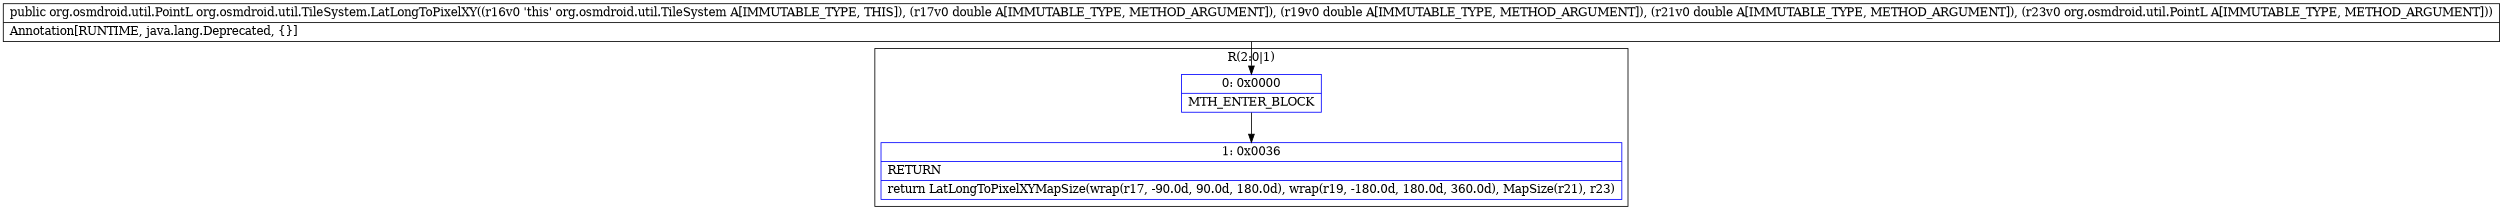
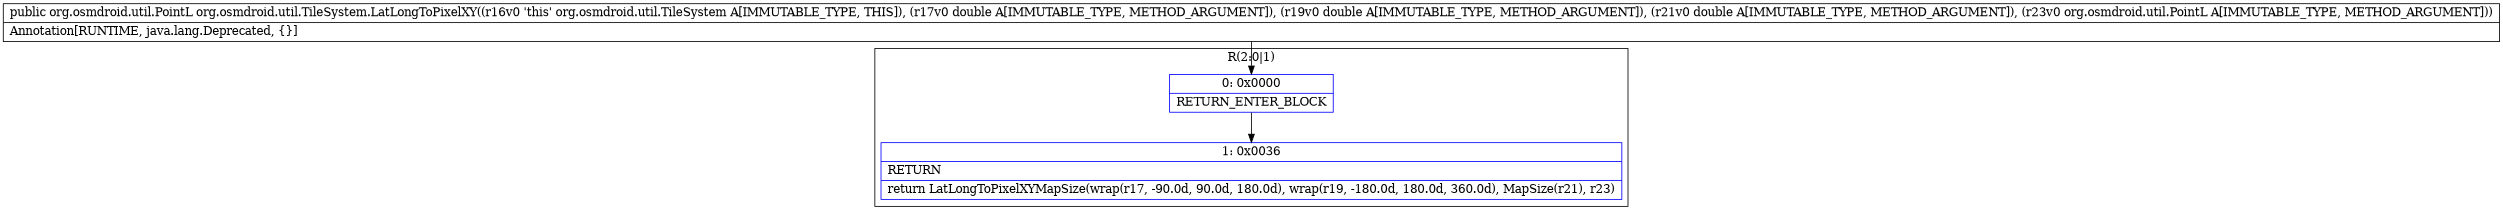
(1251, 102) -> (1251, 102)
